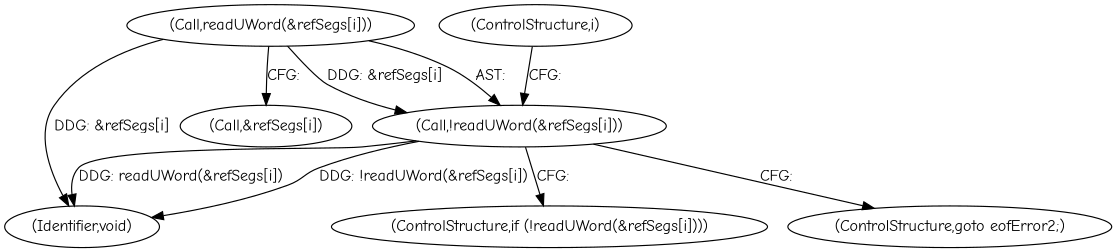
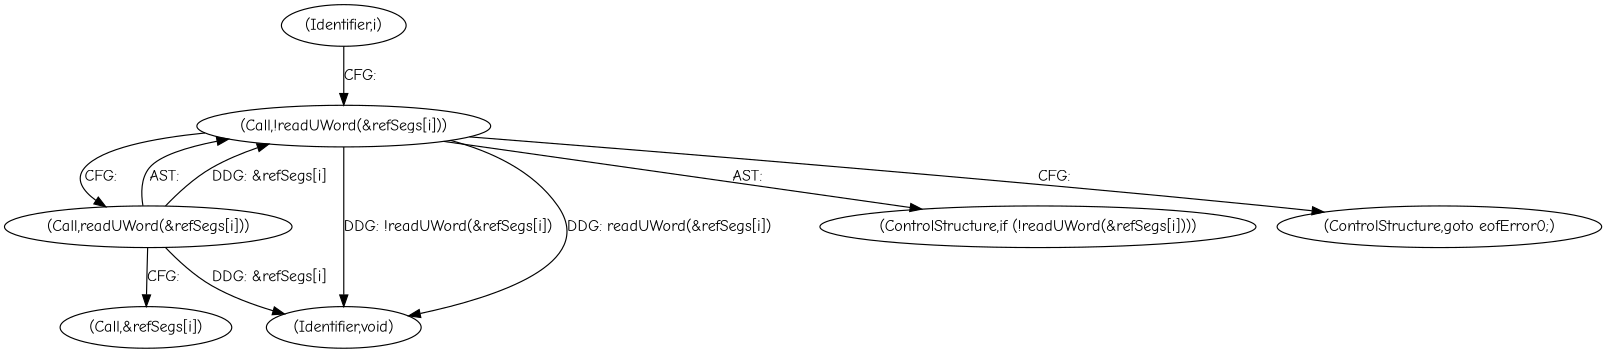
(536, 25) -> (344, 25)
none -> (123, 148)
(556, 176) -> (750, 176)
(950, 227) -> (1439, 227)
